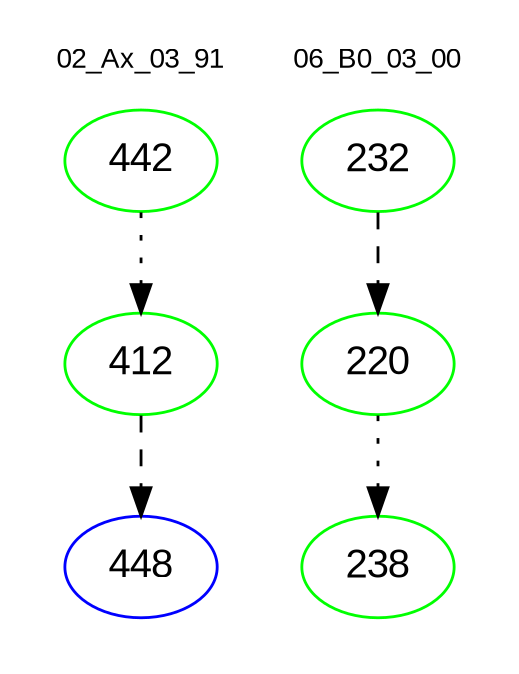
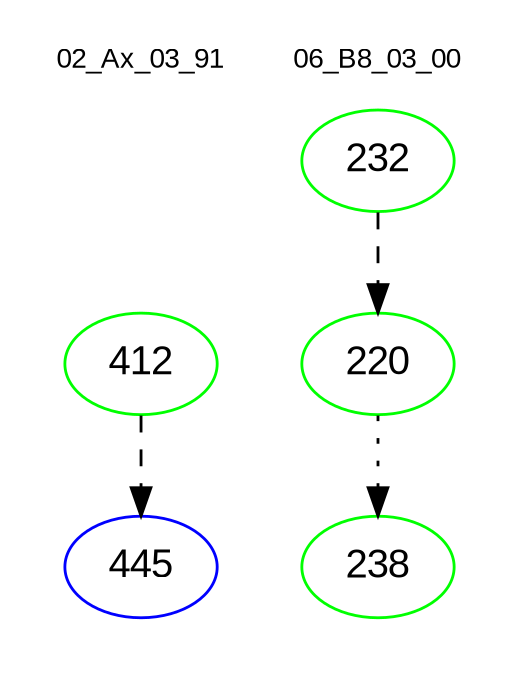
(378, 61) -> (378, 61)
(141, 161) -> none
(141, 567) -> (141, 567)
